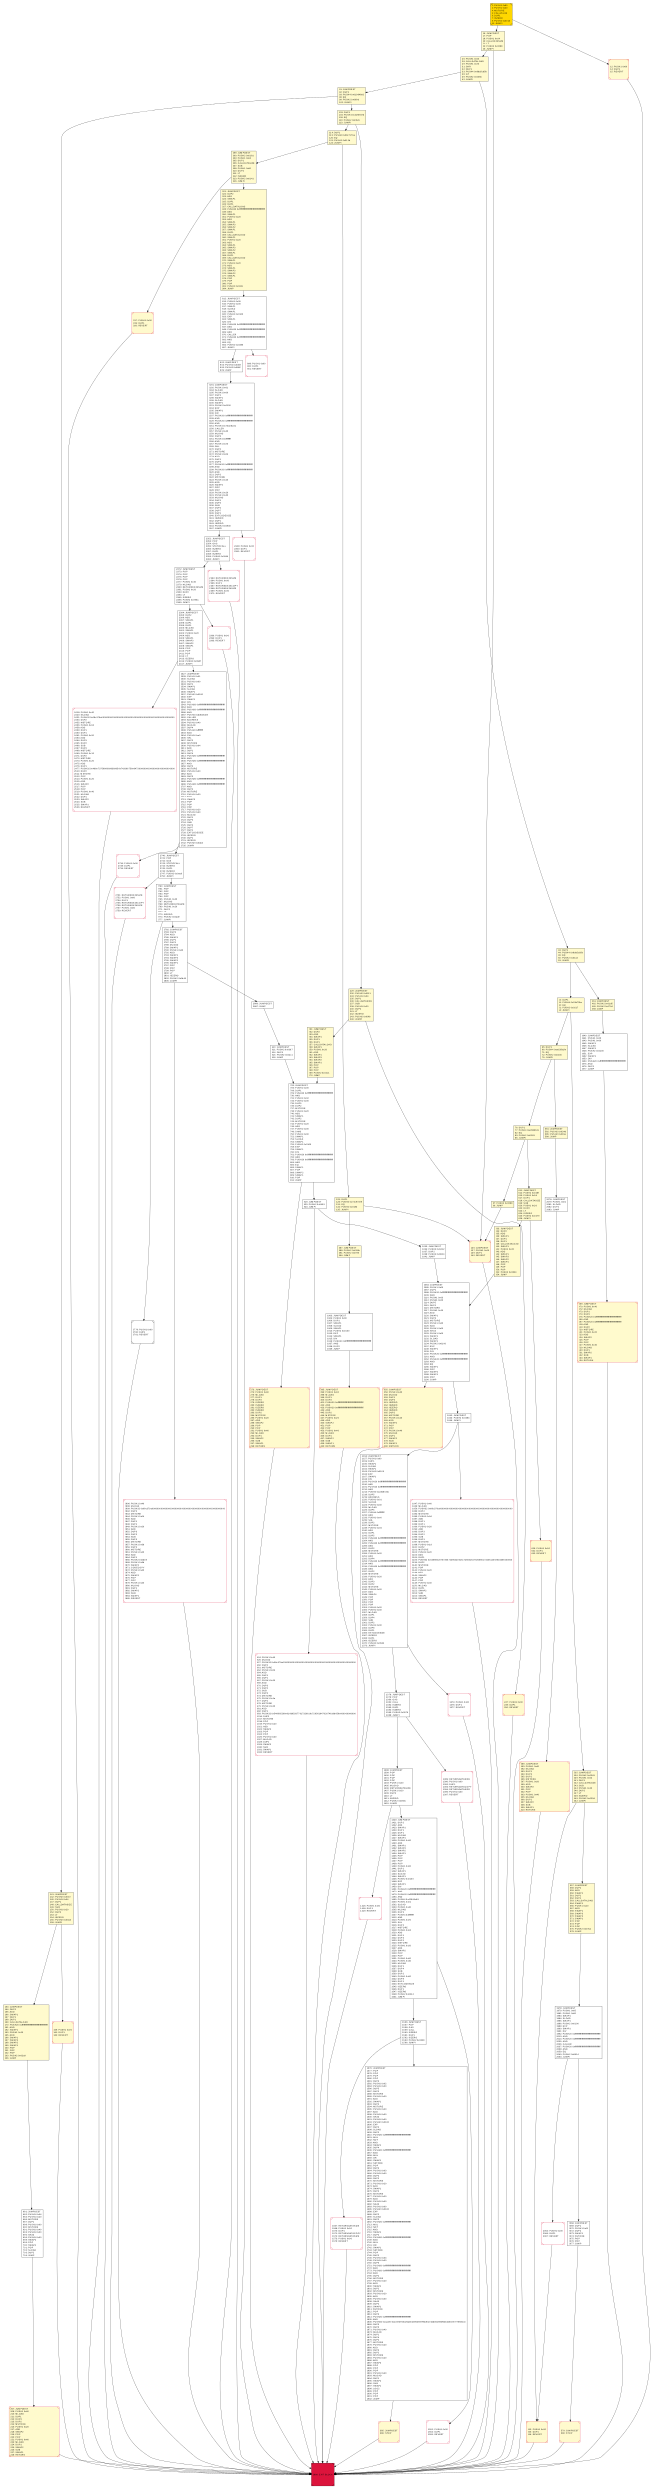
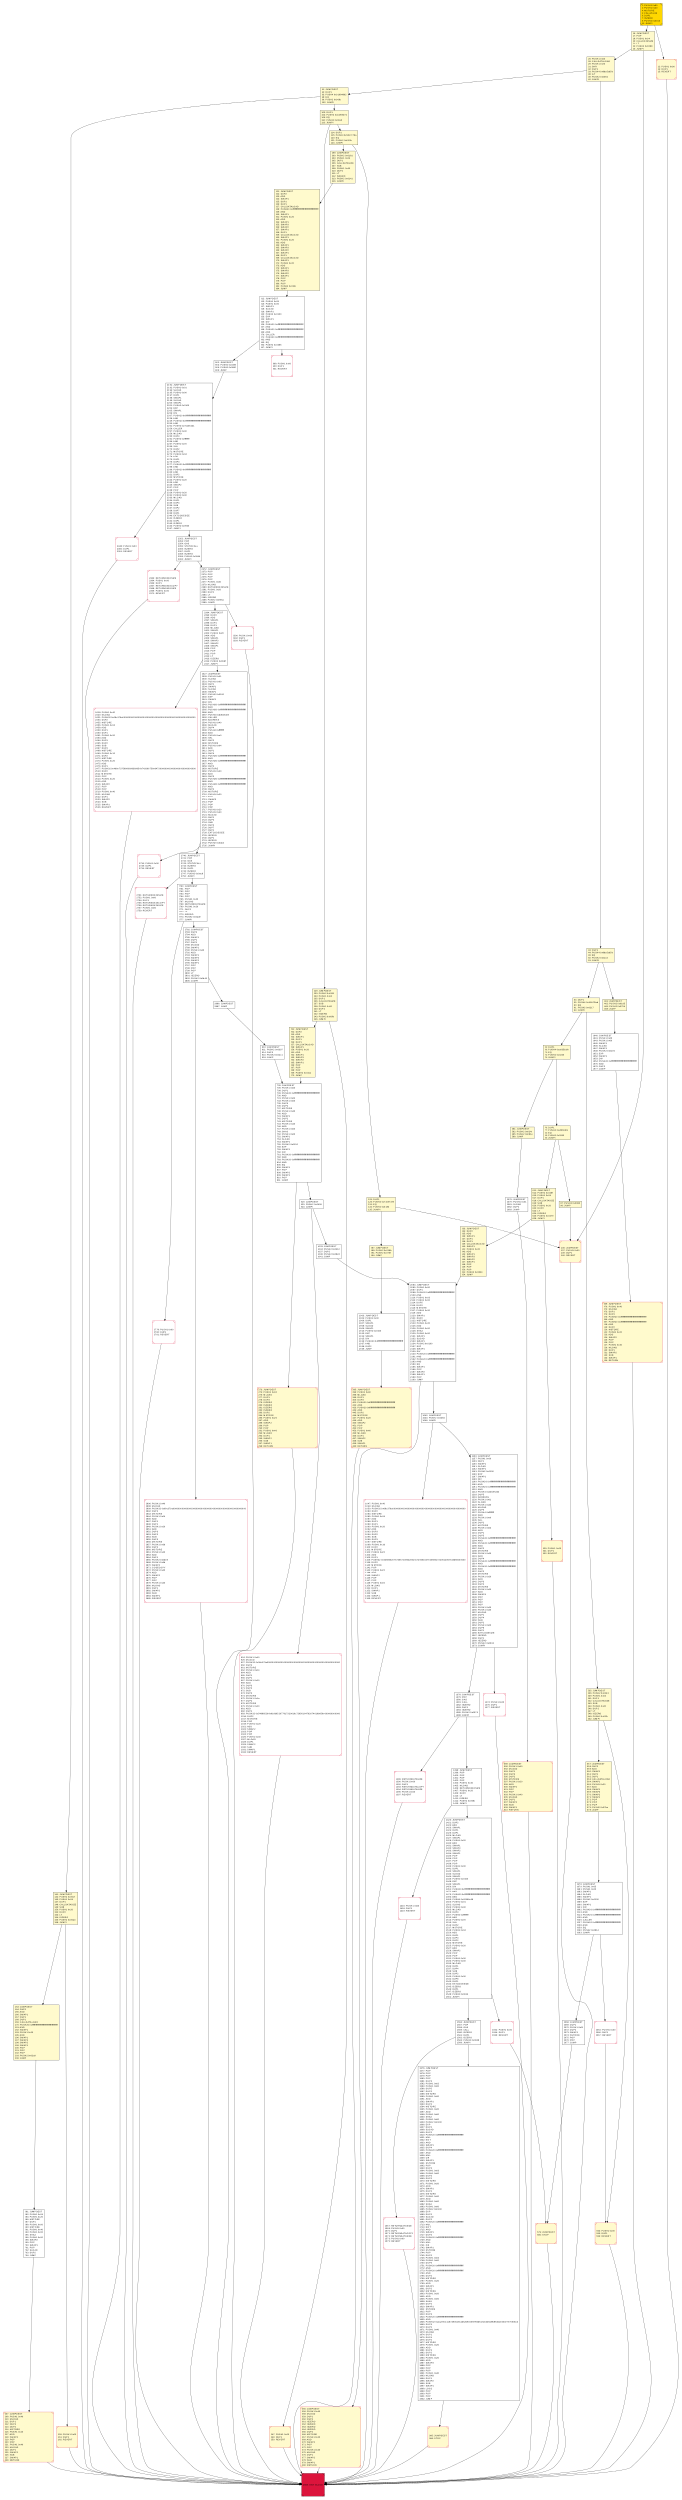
(143, 323) -> none
(143, 1332) -> (164, 1332)
(384, 2463) -> (537, 2131)
